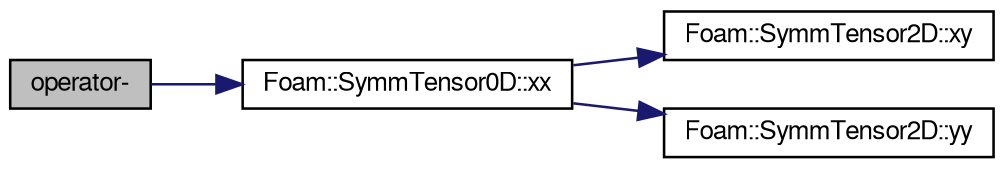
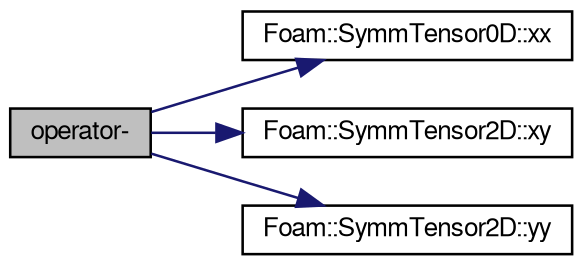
(606, 61) -> (184, 133)
(606, 107) -> (225, 176)
